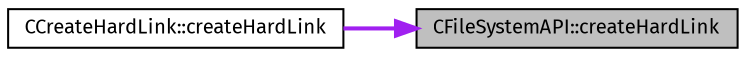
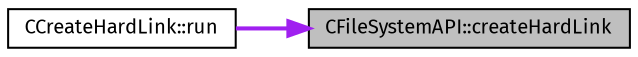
(176, 28) -> (122, 28)
